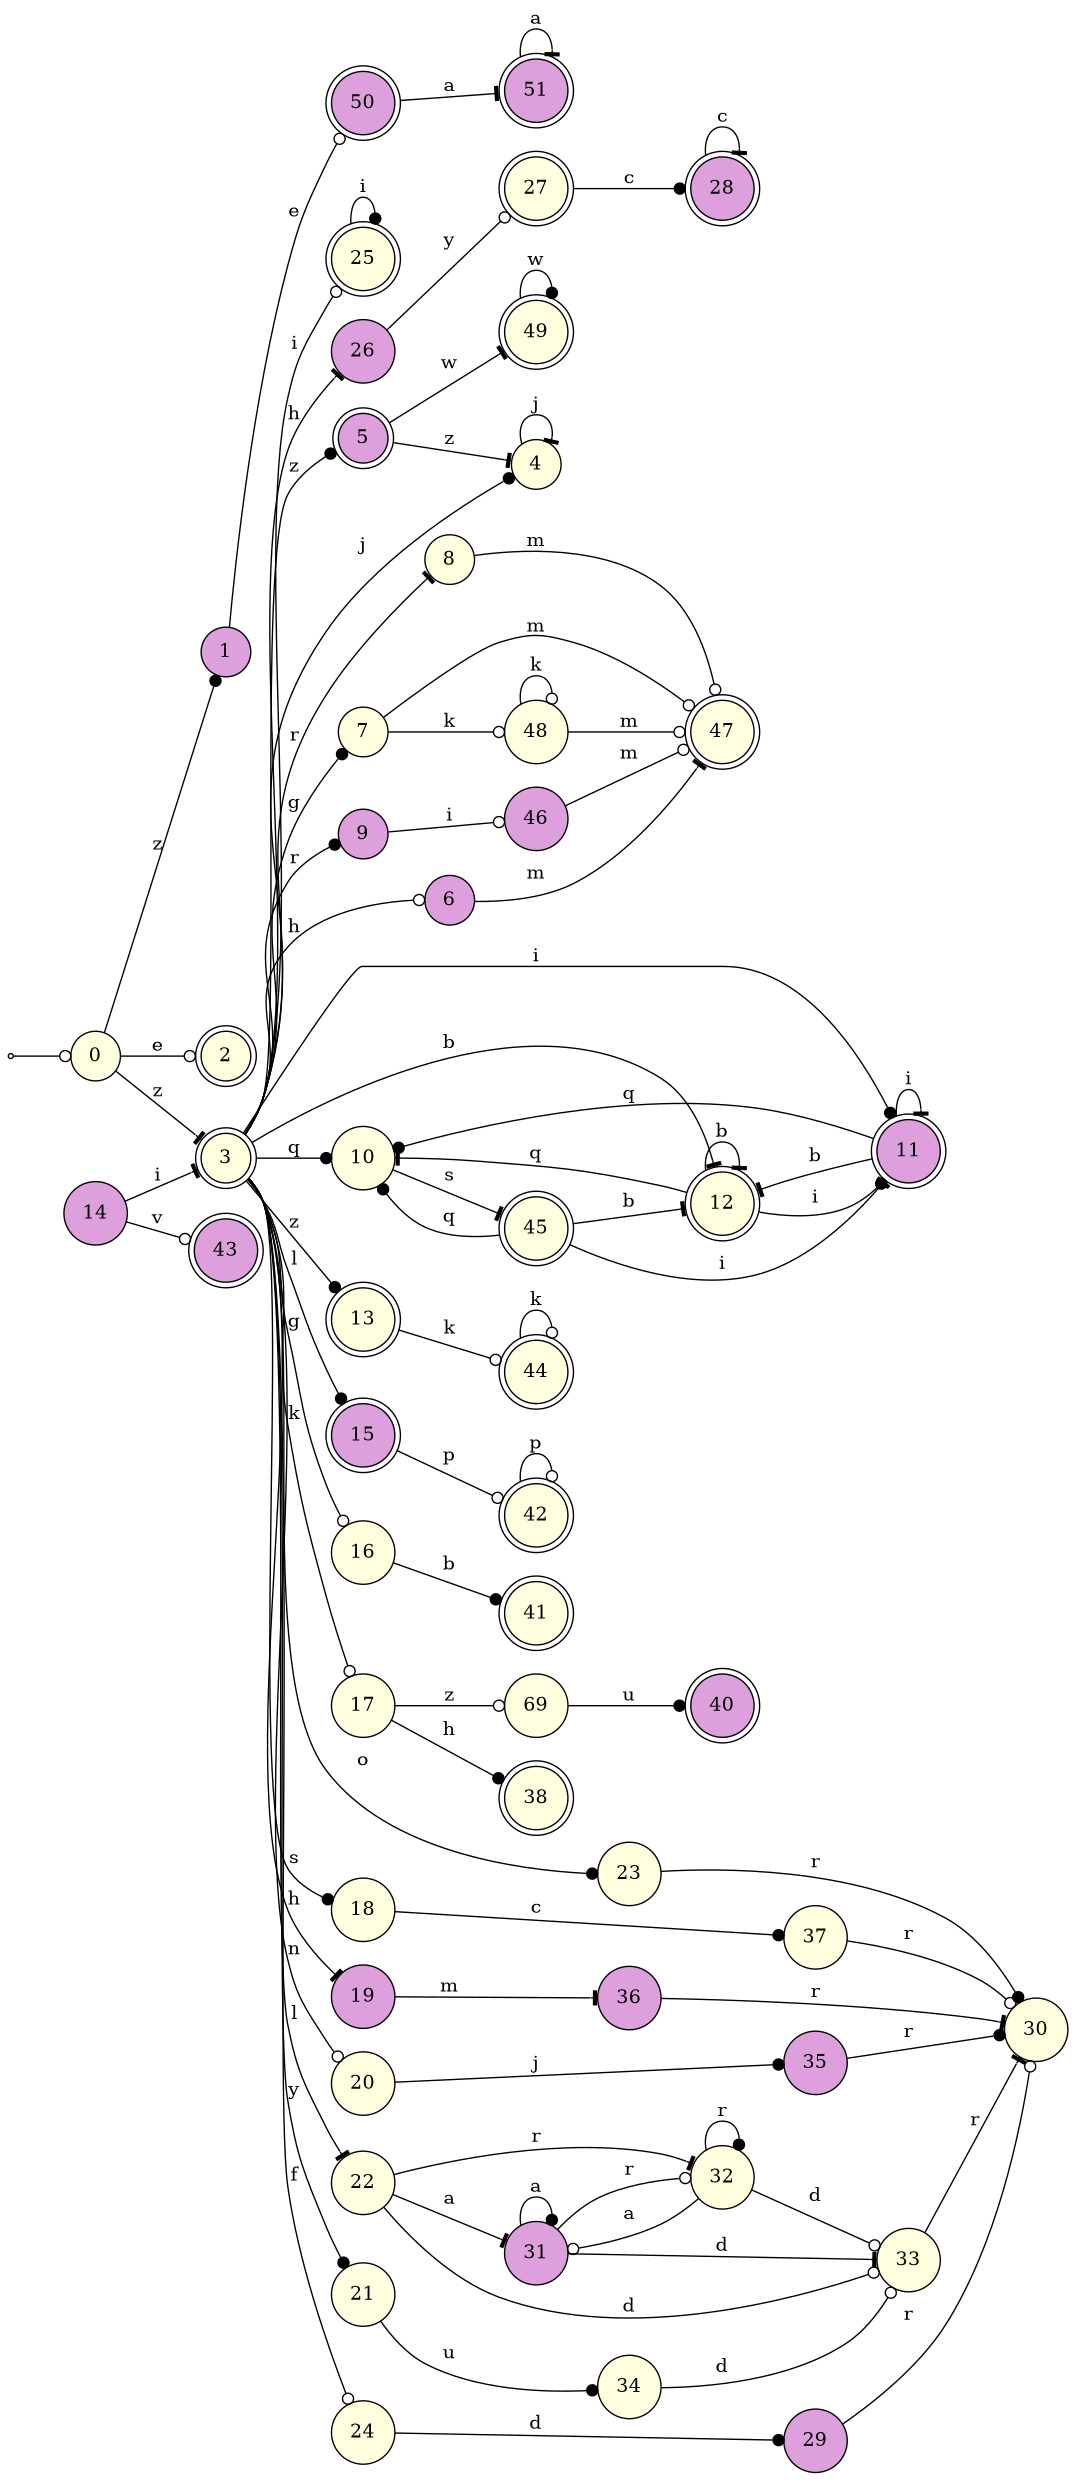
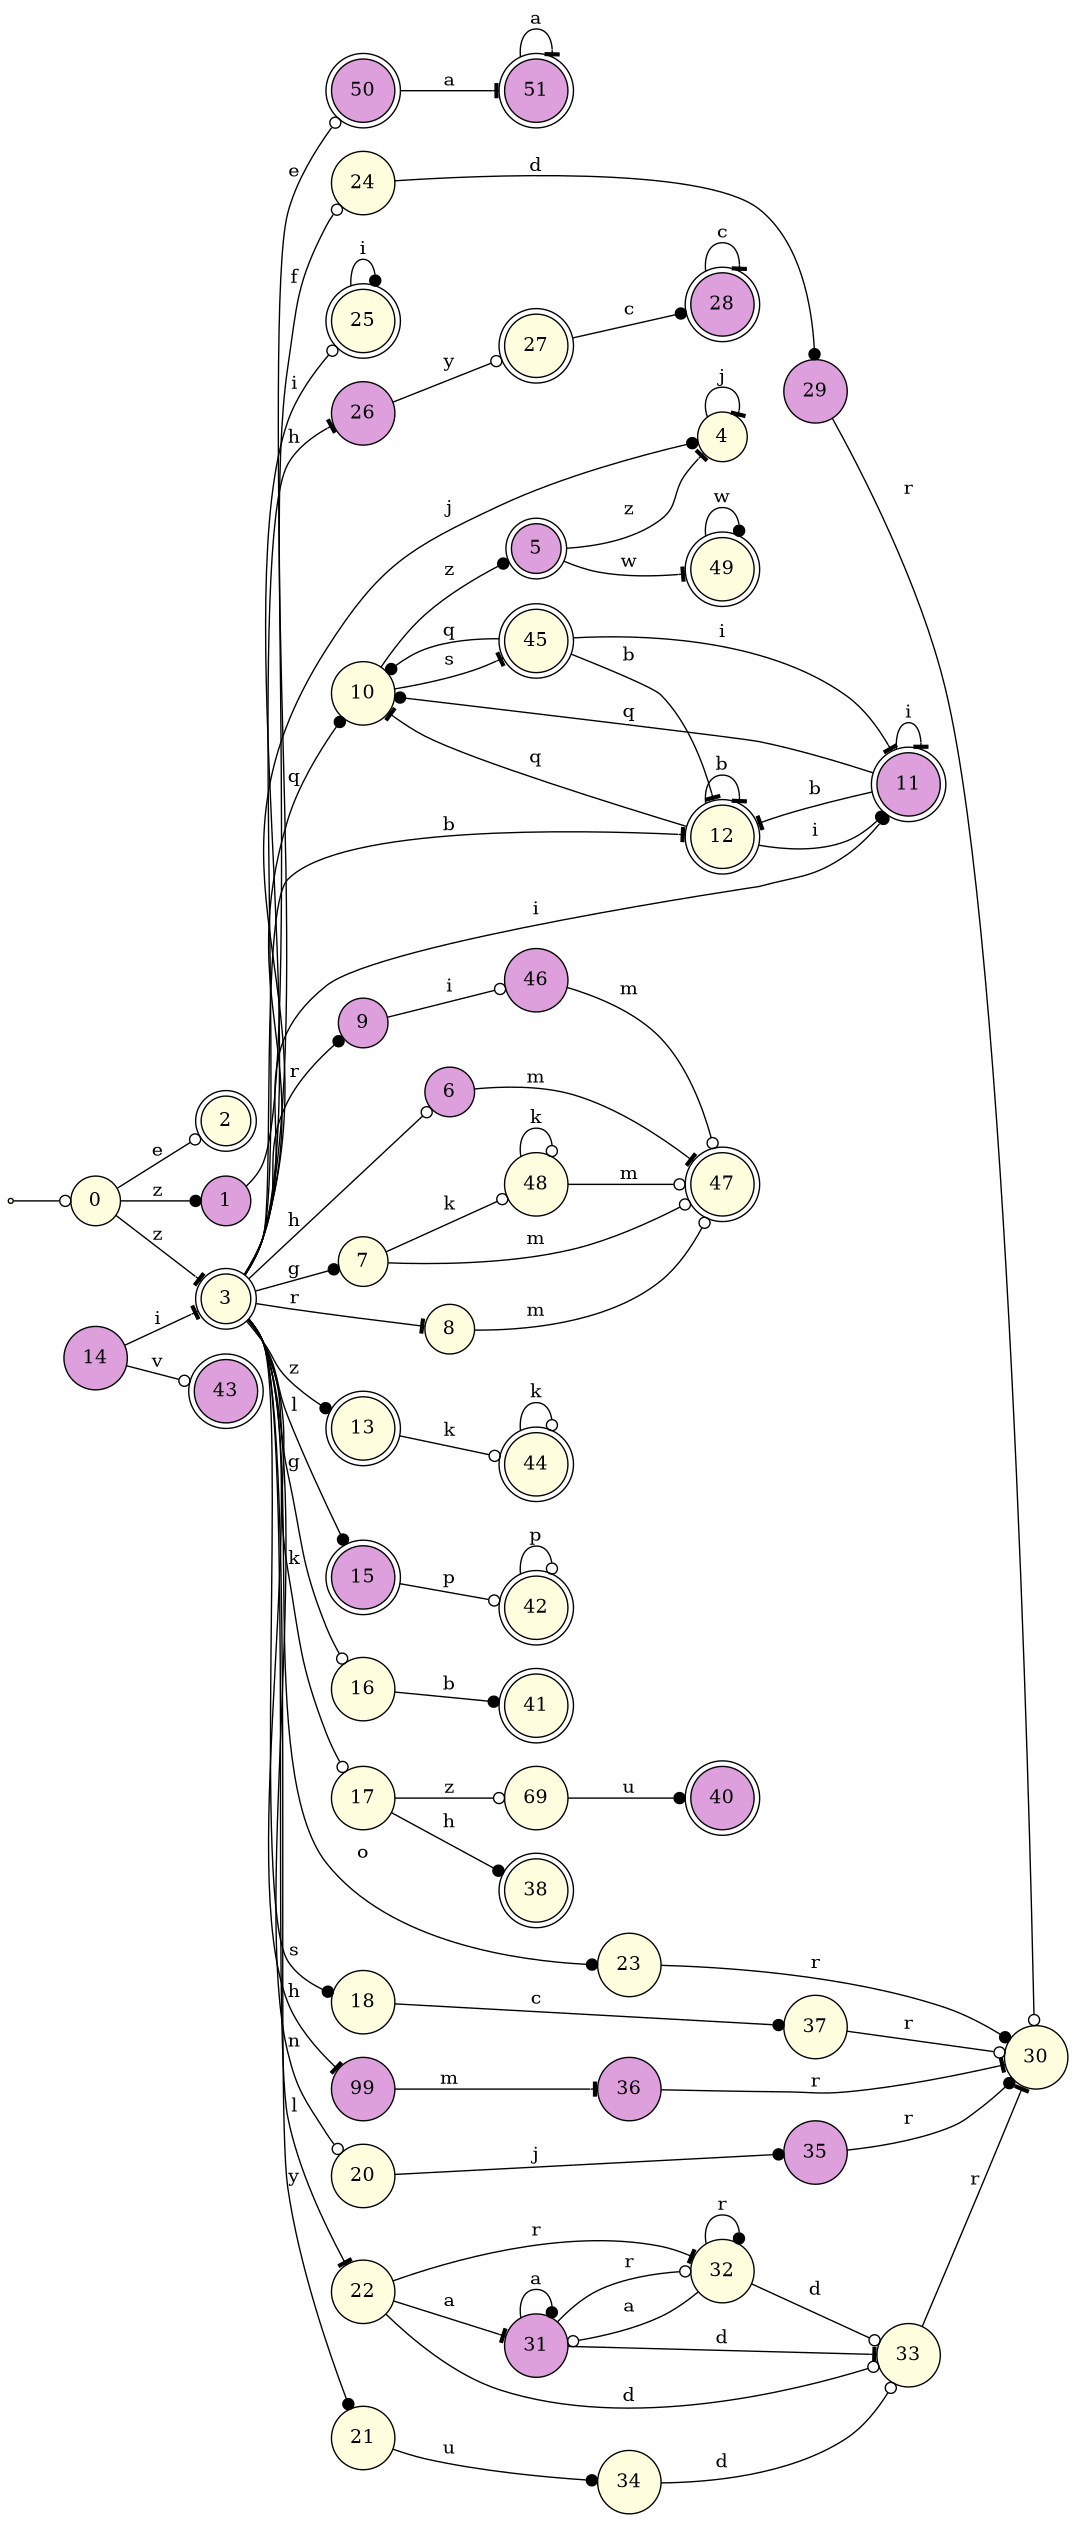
(271, 789) -> (432, 608)
(363, 1997) -> (363, 2089)
